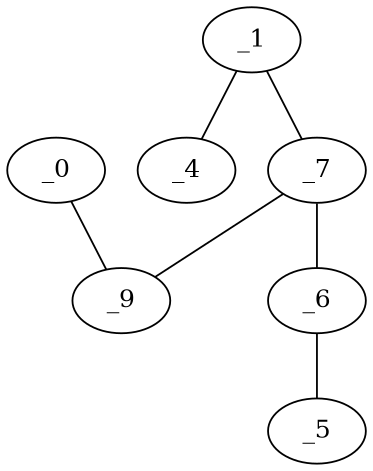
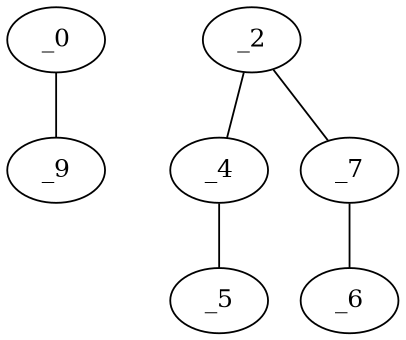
(252, 40) -> (252, 40)
(219, 236) -> none
(317, 366) -> (219, 236)
